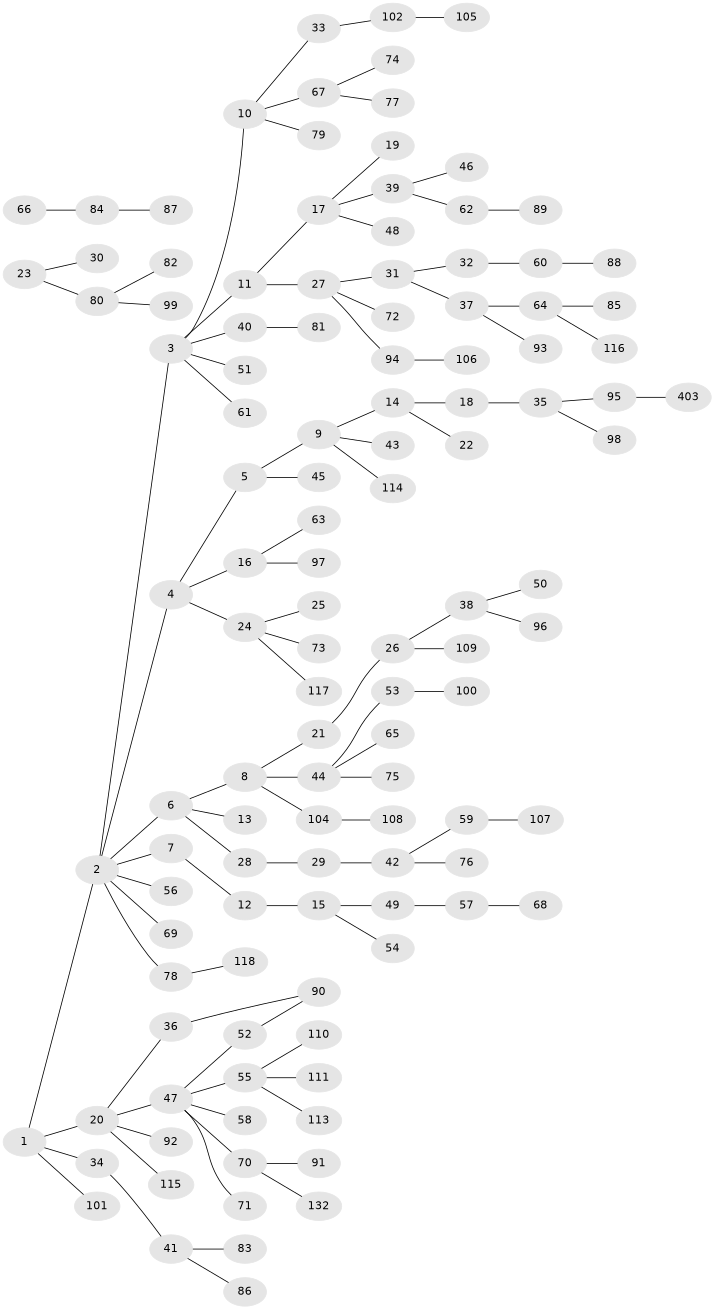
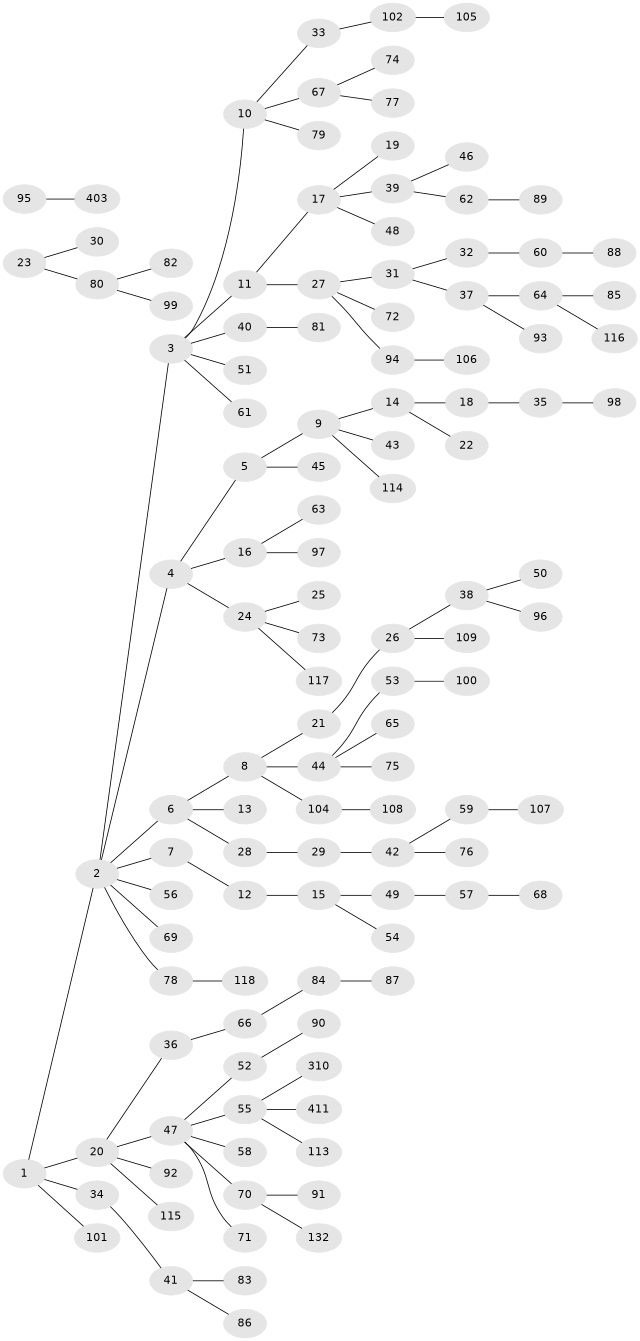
(578, 400) -> none
(244, 1008) -> (208, 1035)
(319, 1035) -> (319, 1067)
(319, 1078) -> (319, 1109)
